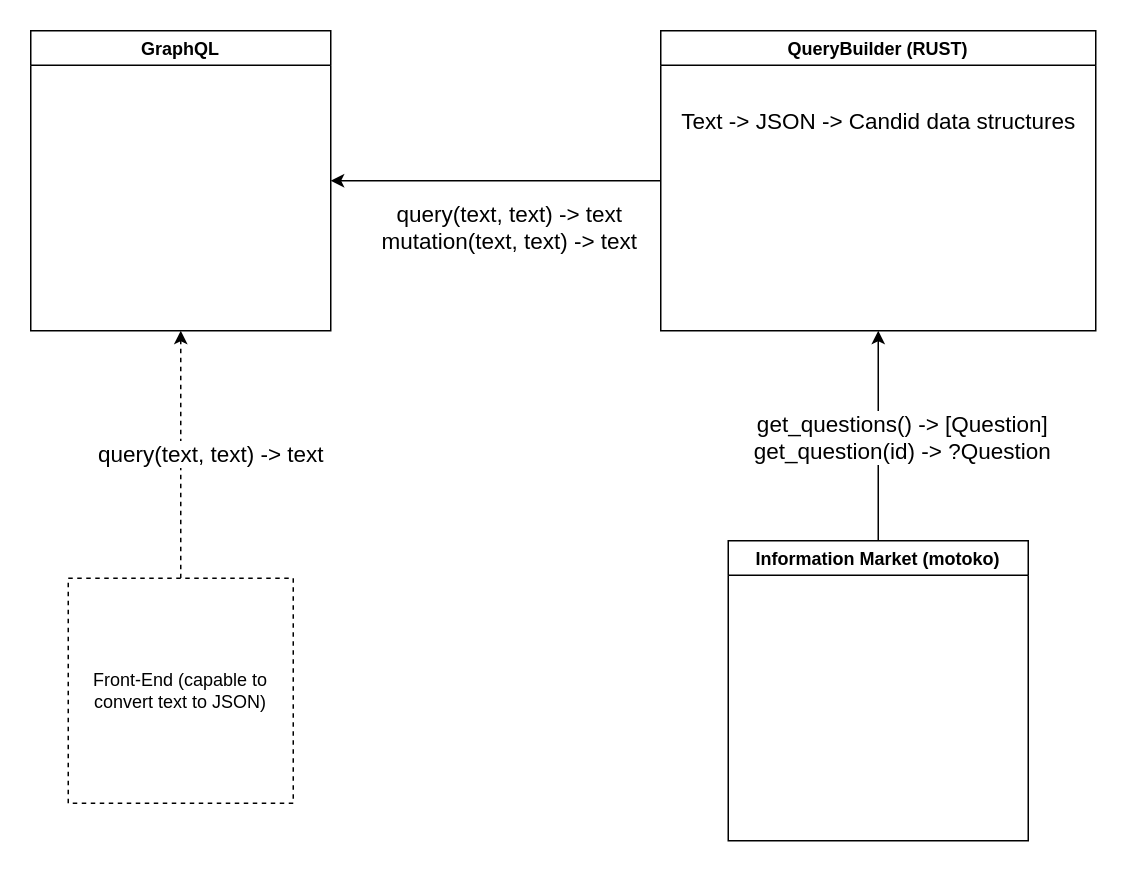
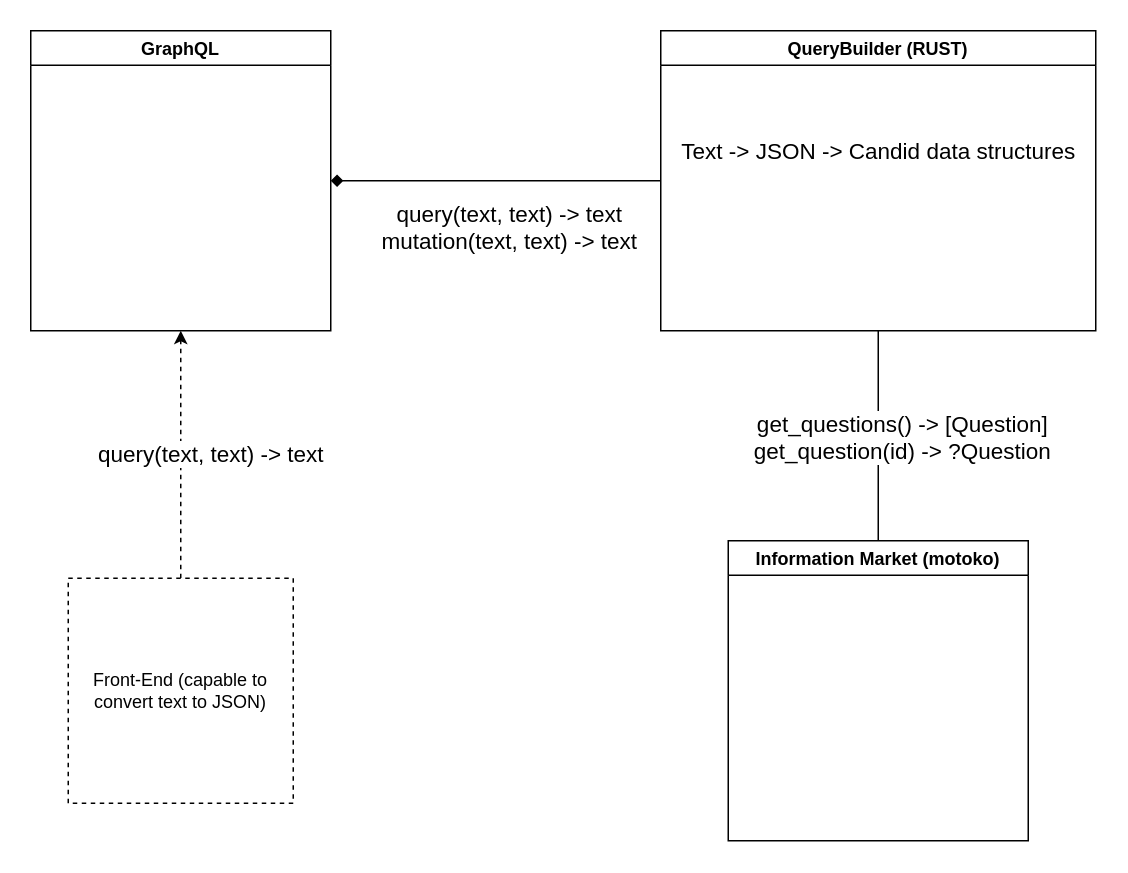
(878, 121) -> (878, 151)
(342, 181) -> (343, 181)
(878, 342) -> (878, 338)
